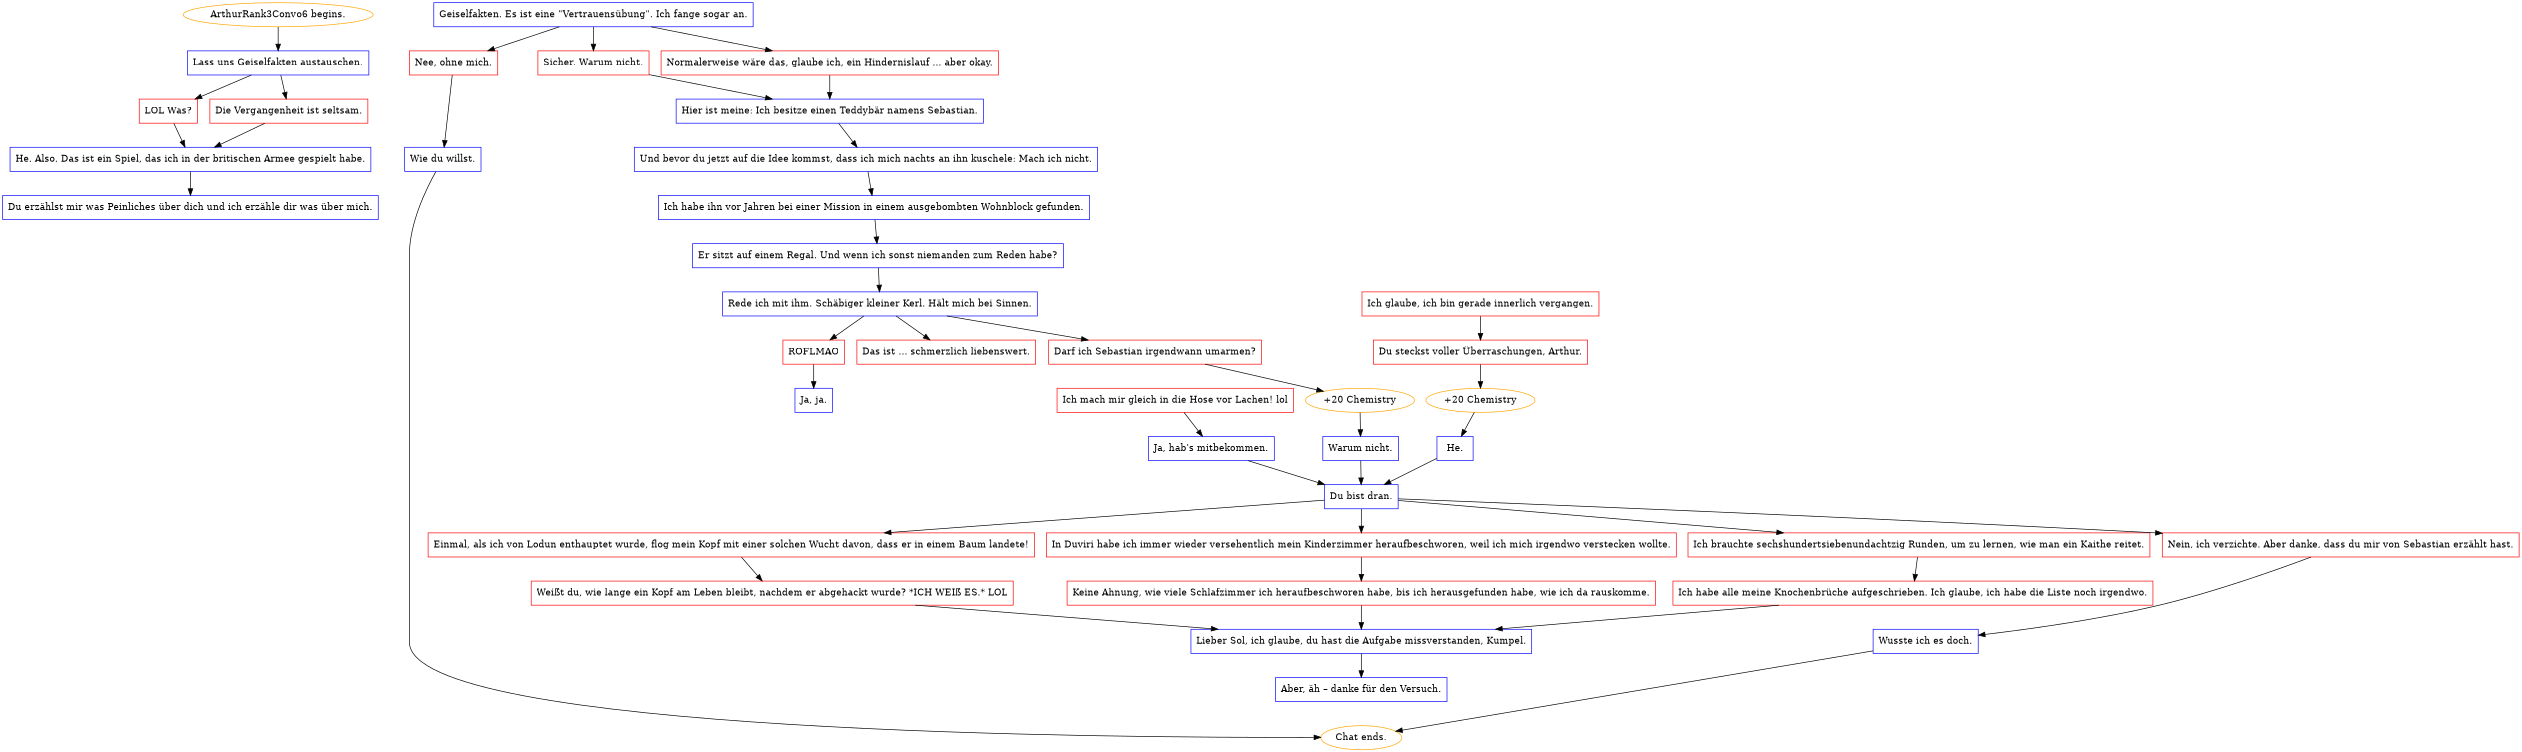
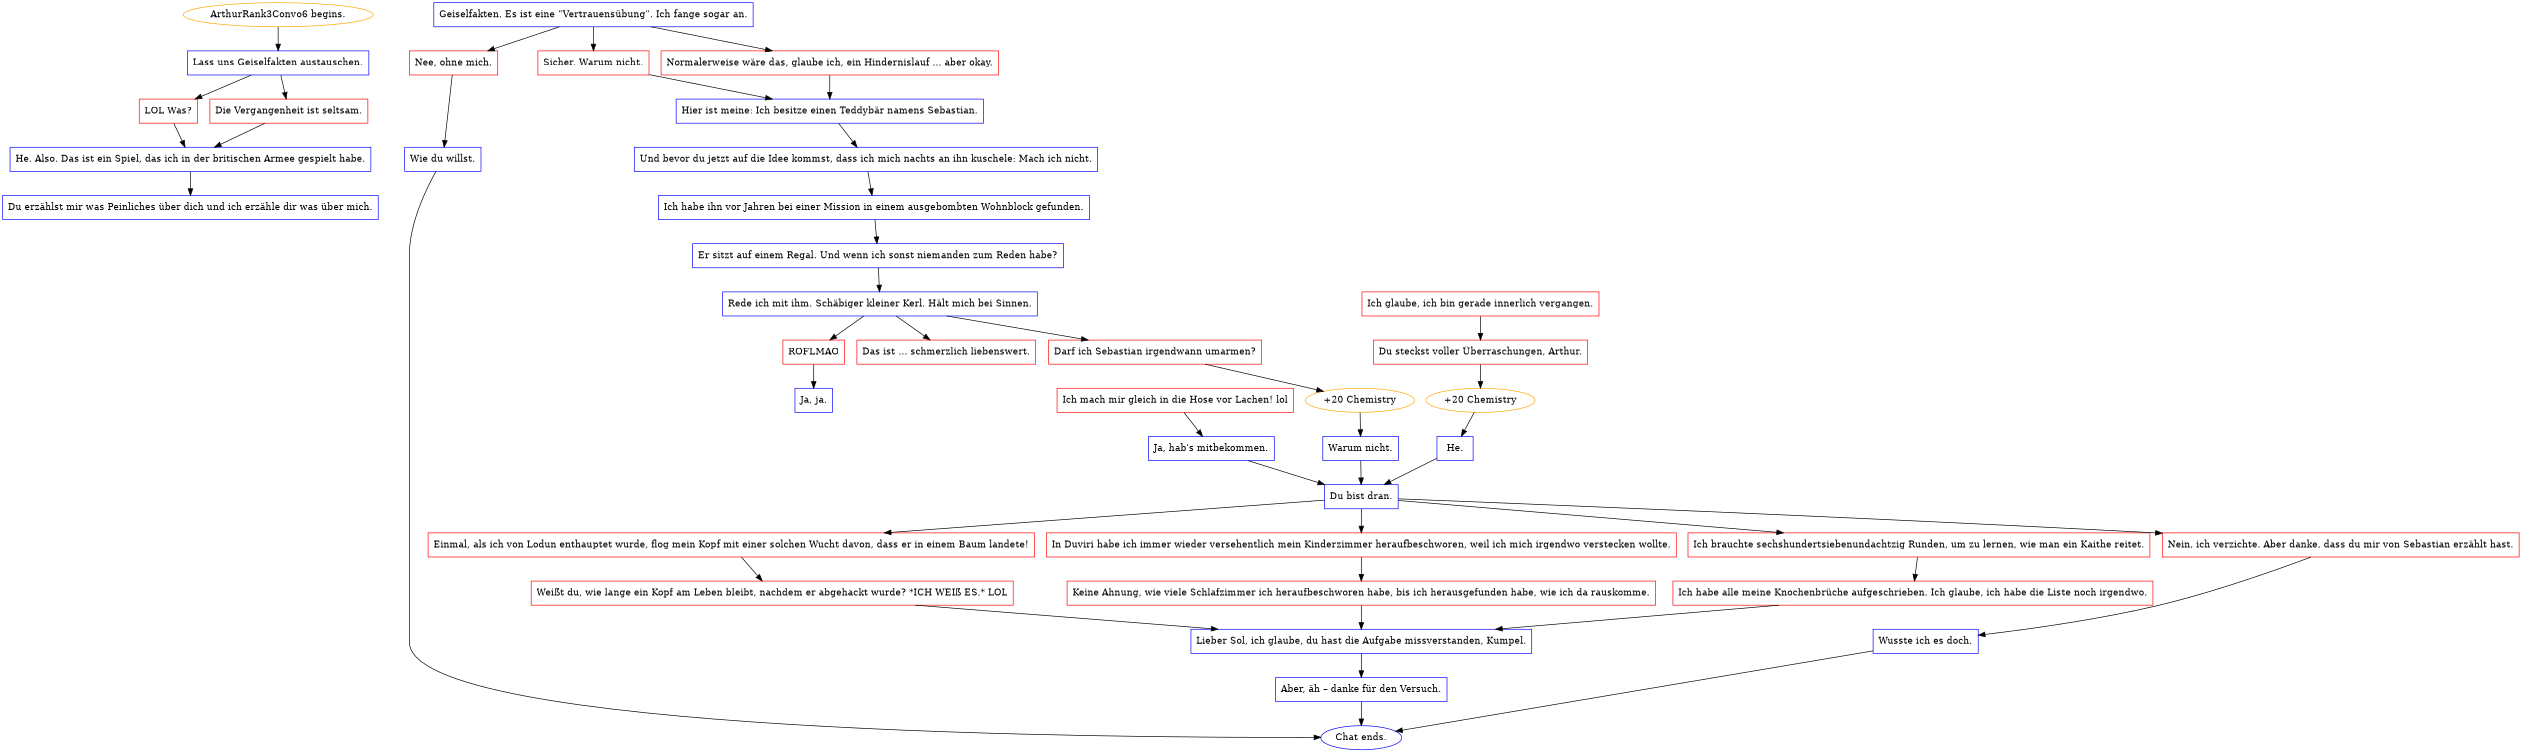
none -> (1361, 710)
(1361, 738) -> (1361, 738)
